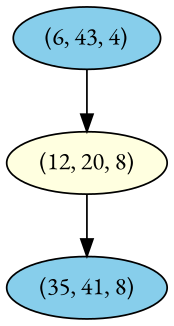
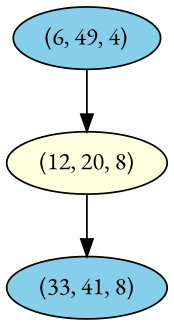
(87, 38) -> (87, 38)
(87, 288) -> (87, 288)
